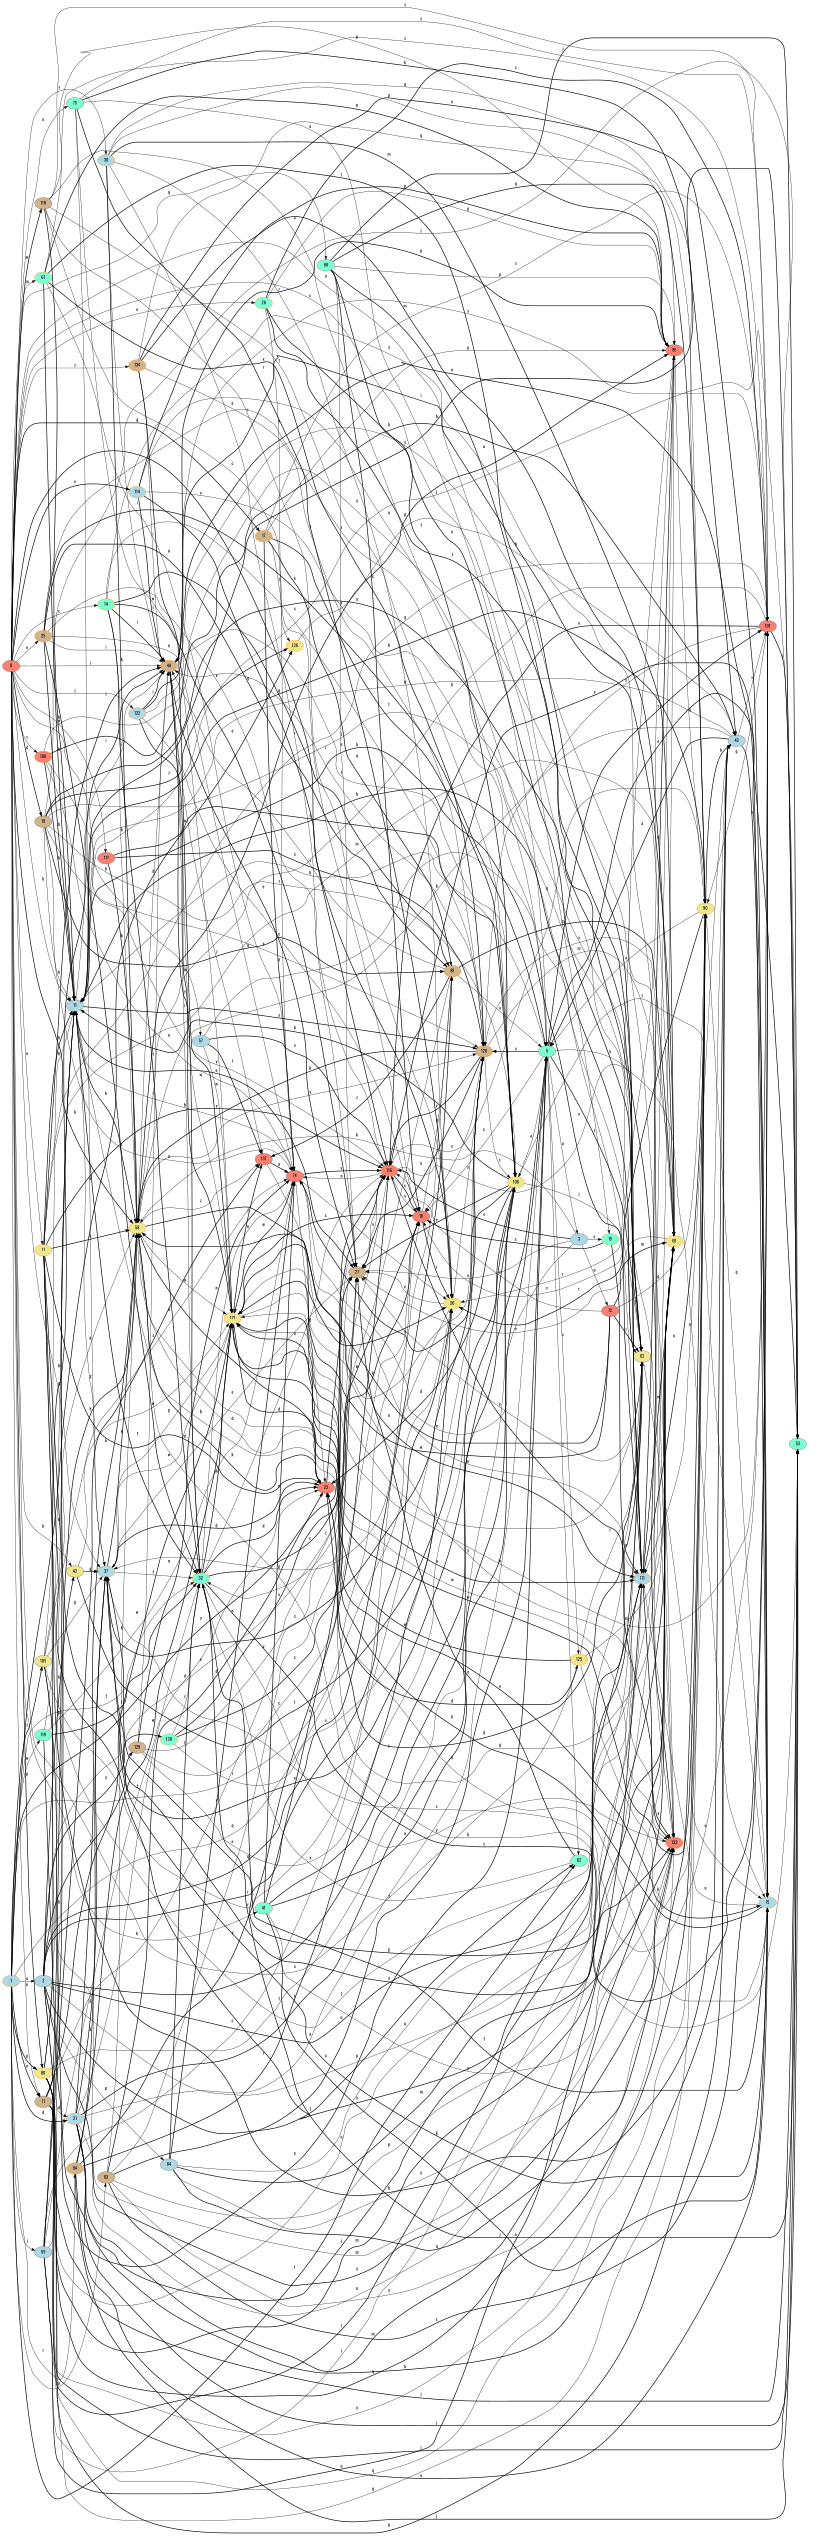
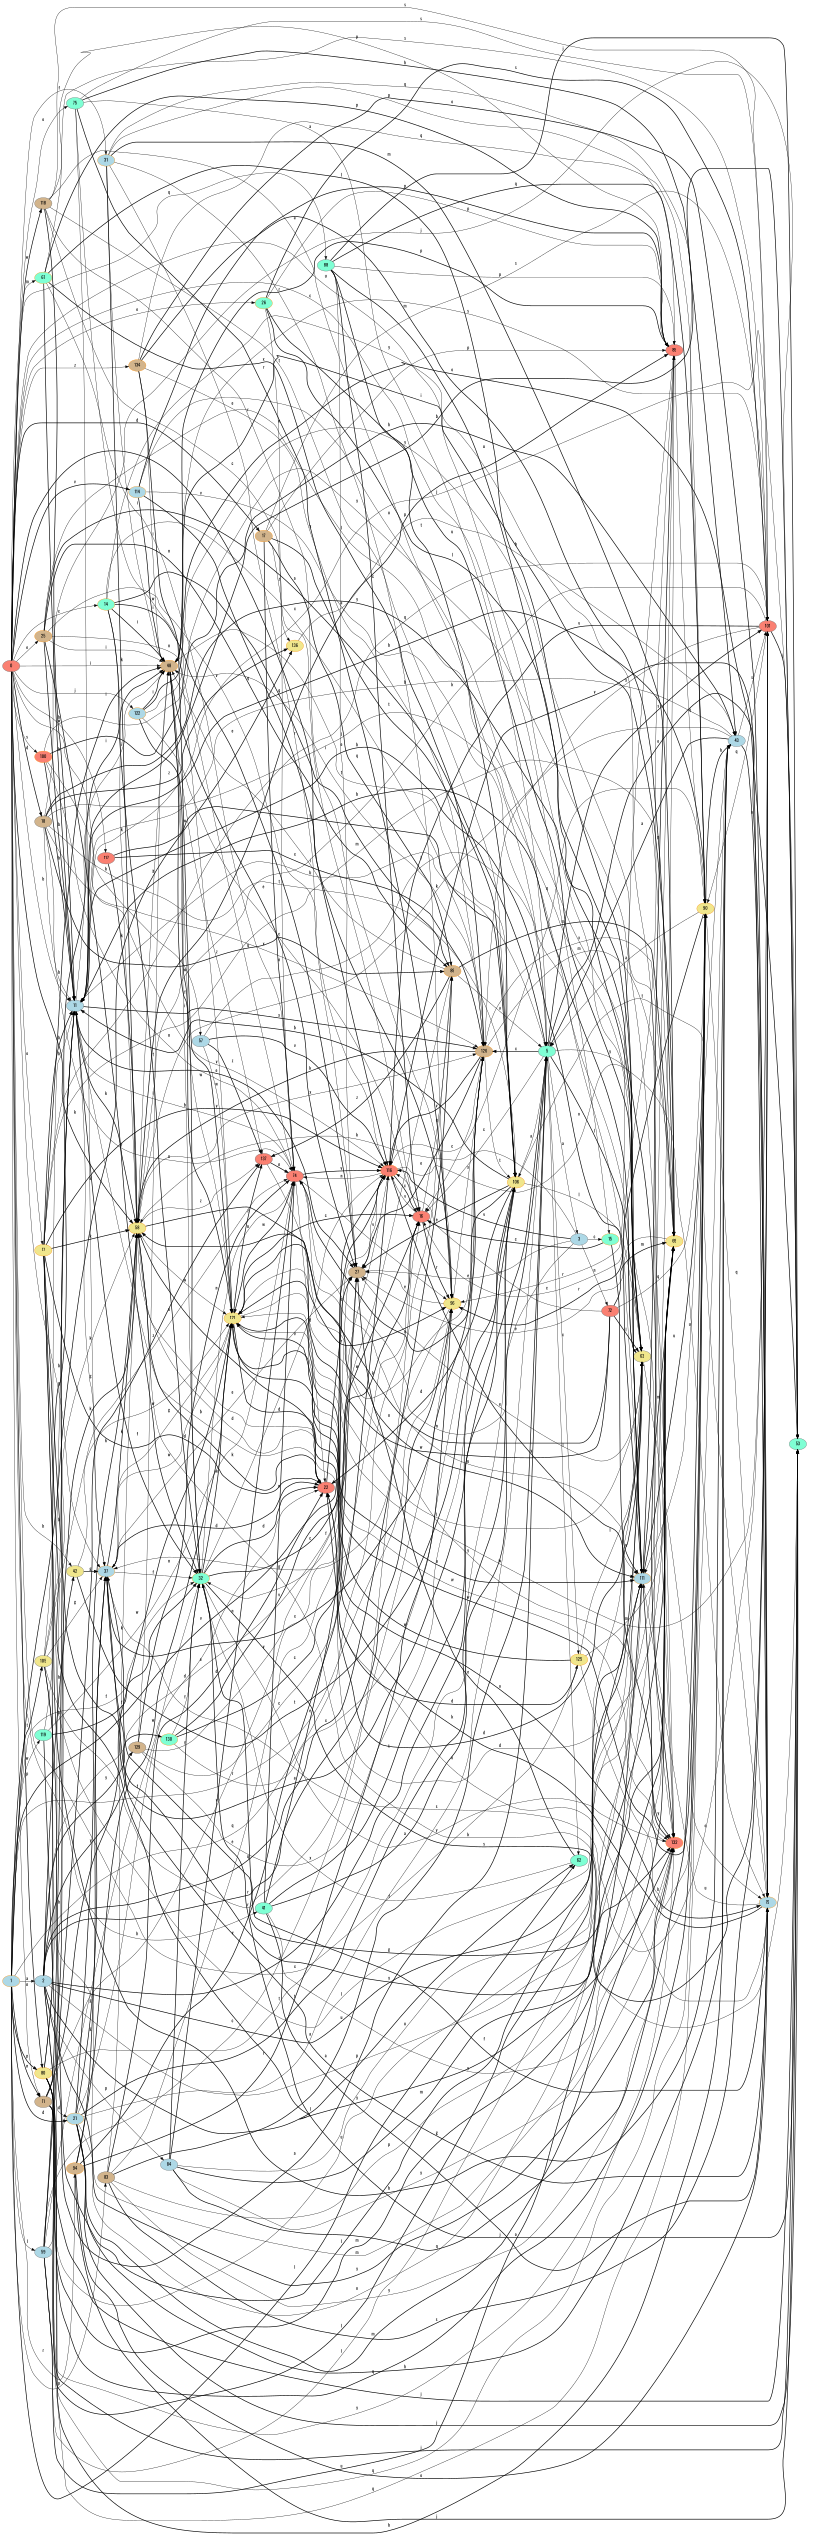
(106, 160) -> (106, 160)
